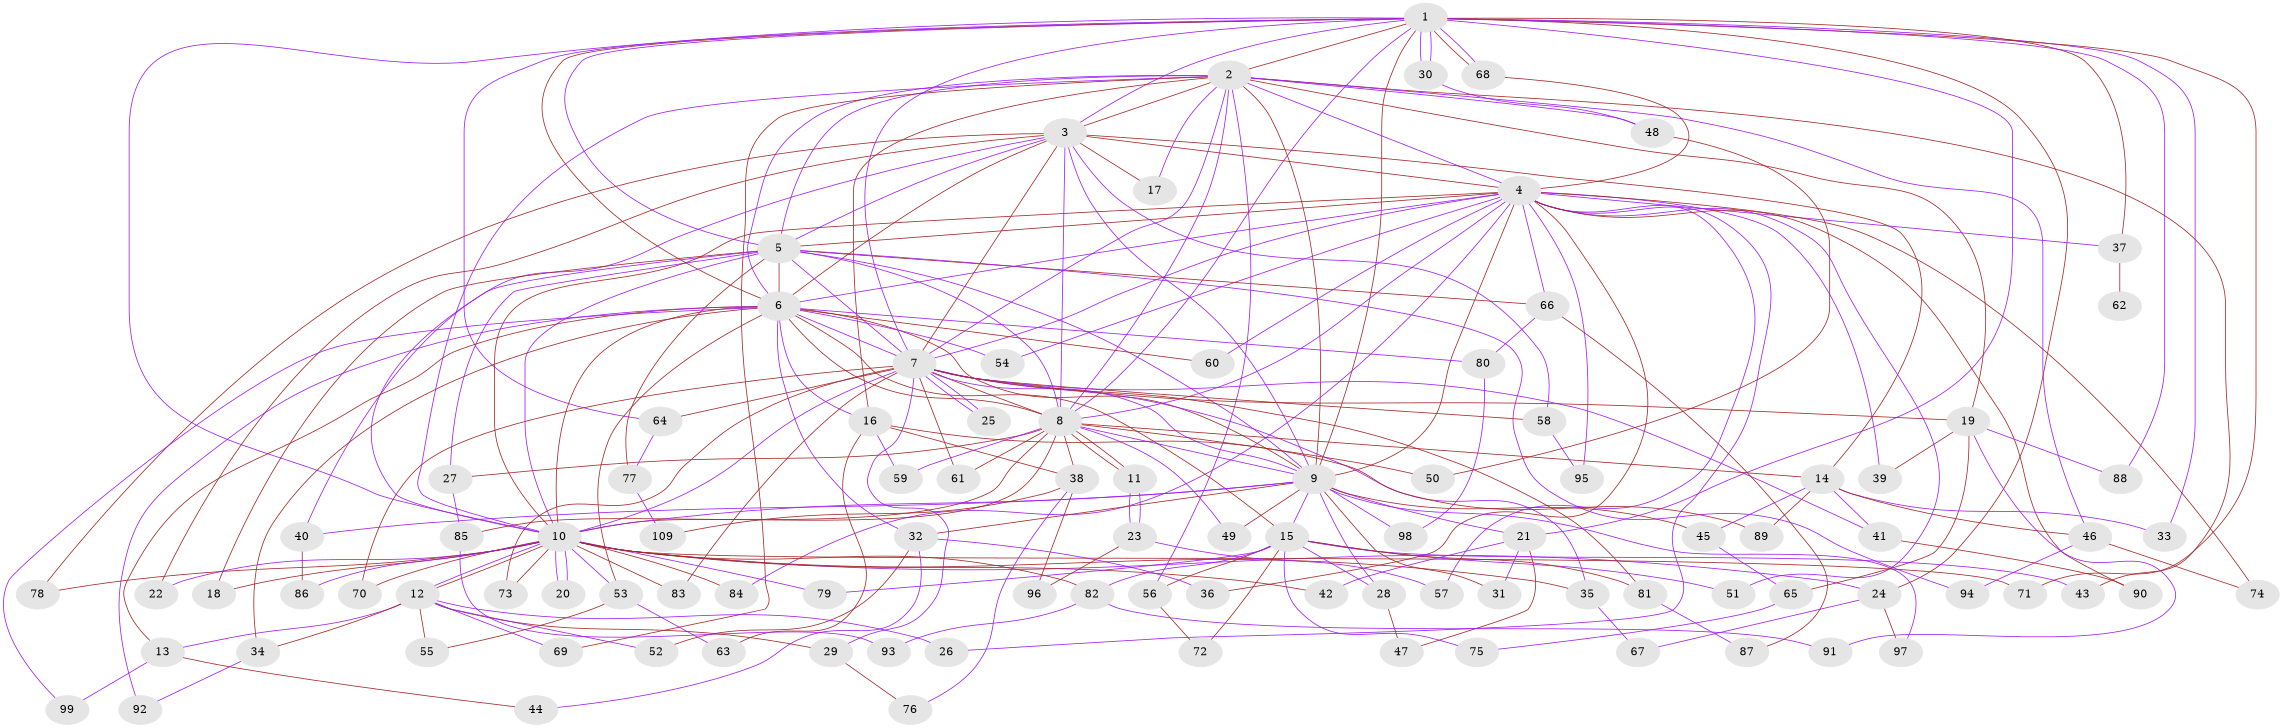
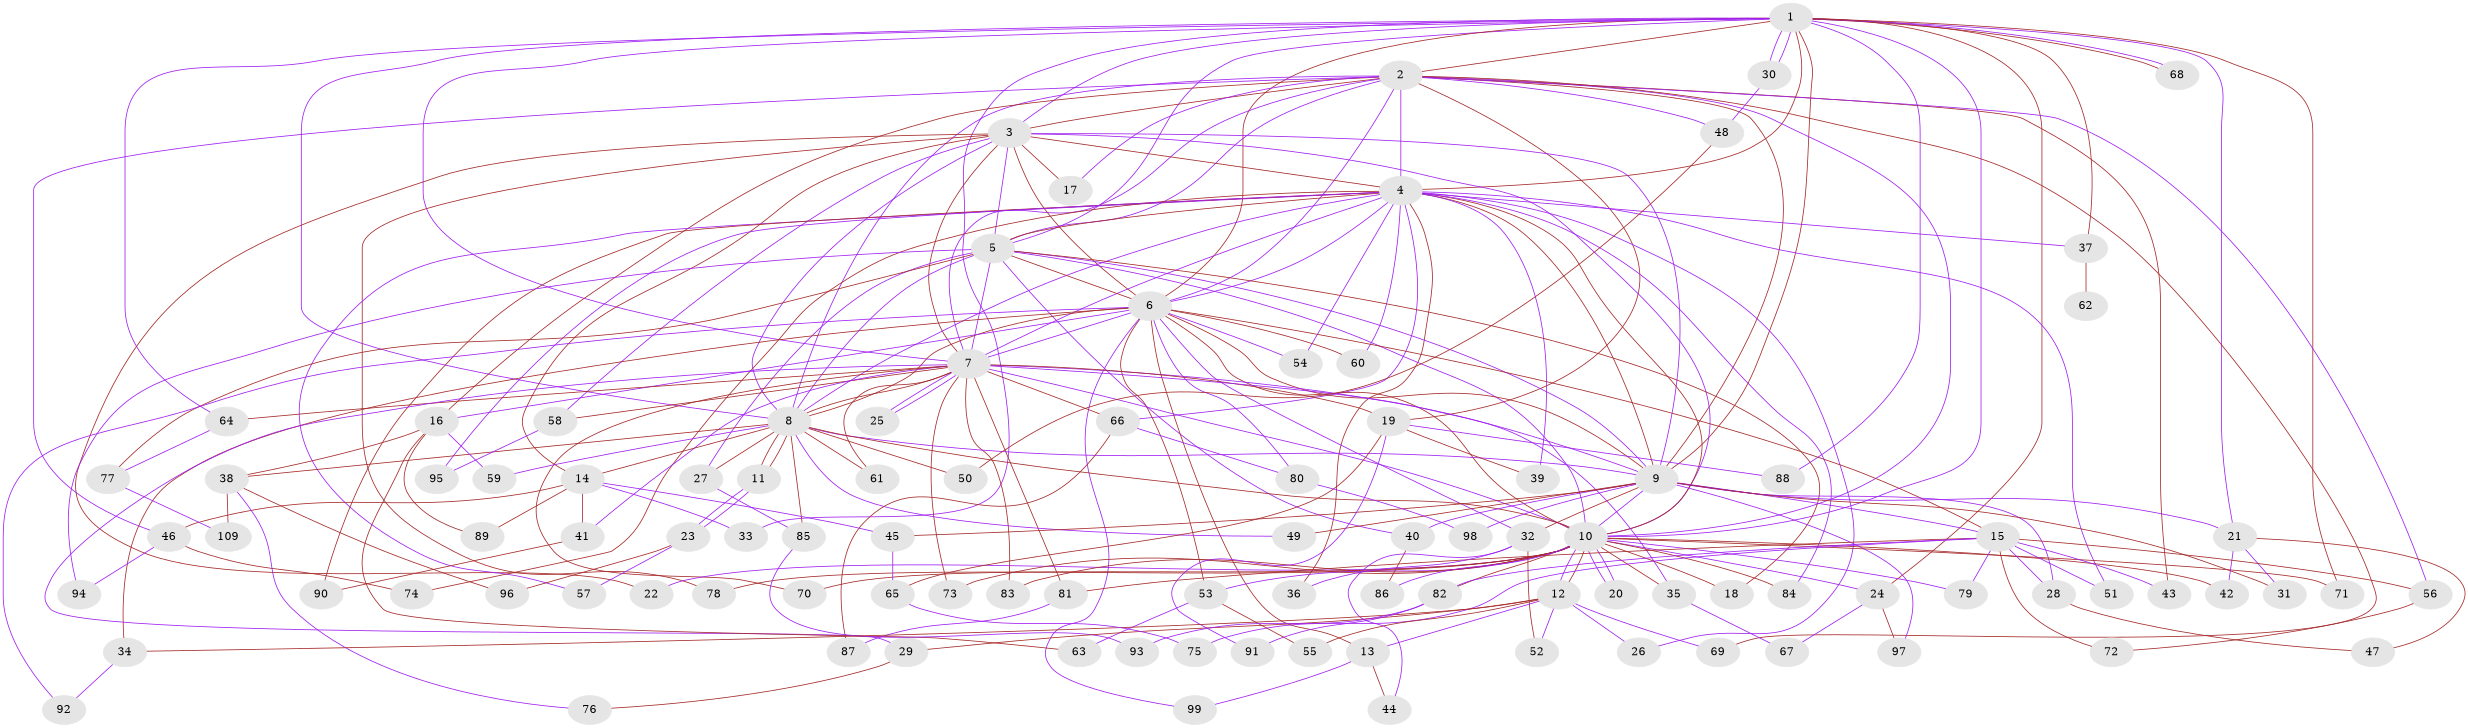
(1685, 127) -> (1656, 171)
(1218, 281) -> (1044, 393)
(1851, 508) -> (583, 508)
